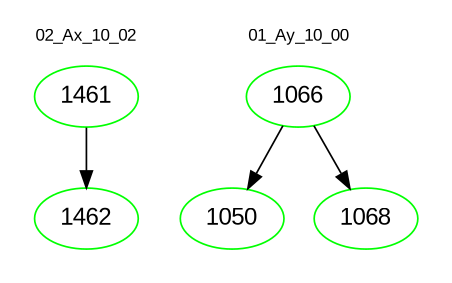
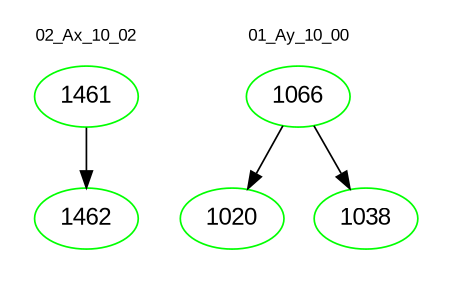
(232, 219) -> (232, 219)
(366, 219) -> (366, 219)
